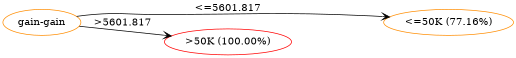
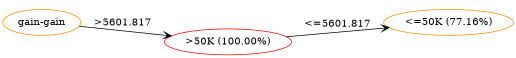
(229, 14) -> (334, 33)
